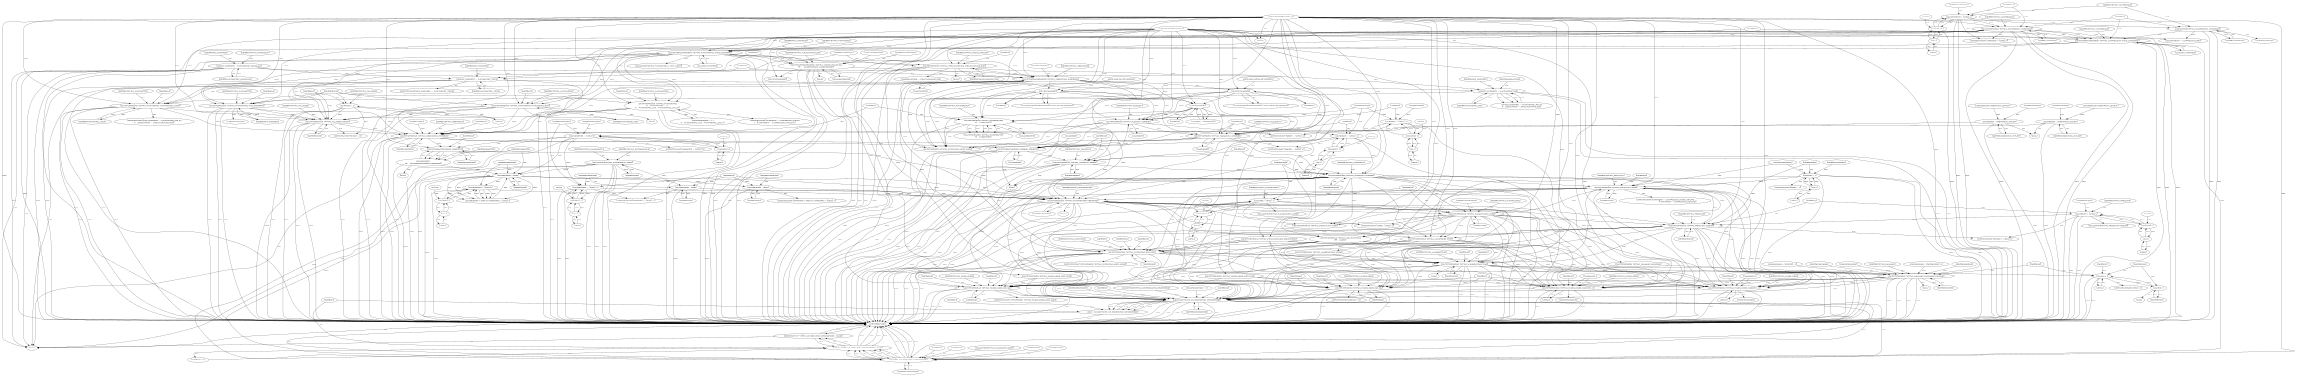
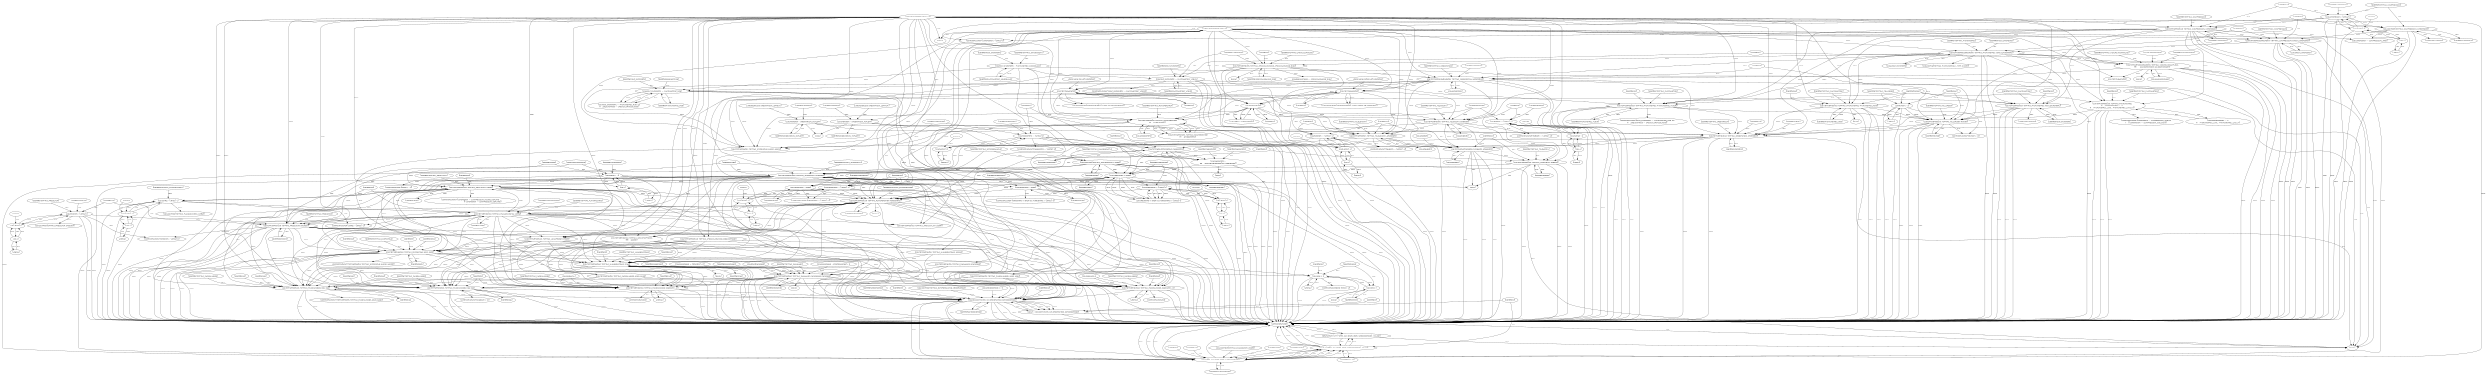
(1999, 130) -> (932, 87)
(565, 162) -> (886, 175)
